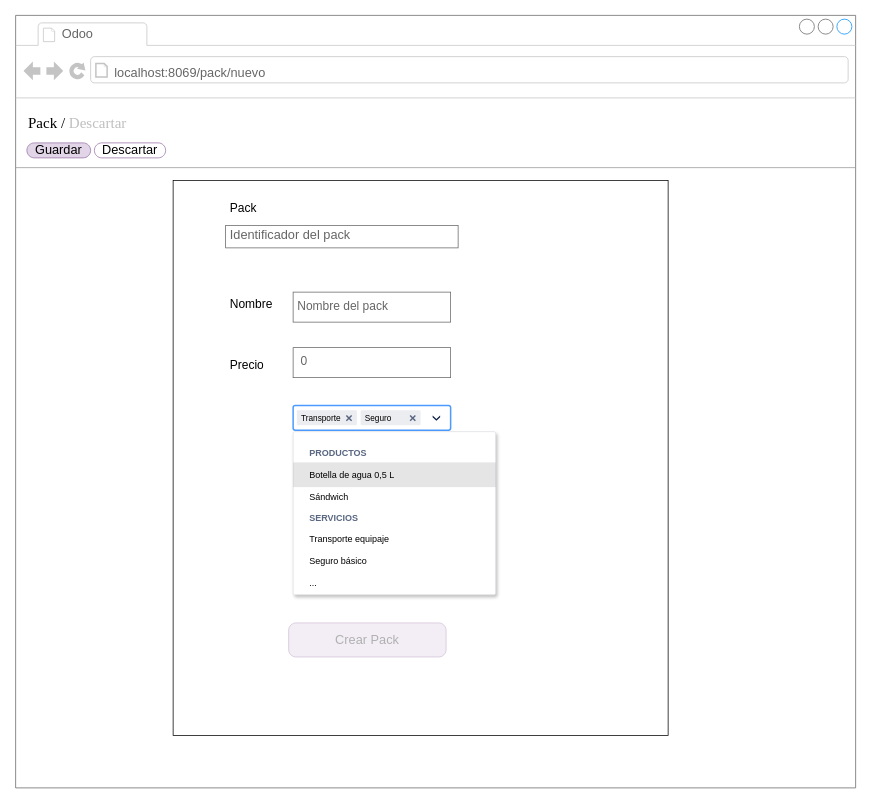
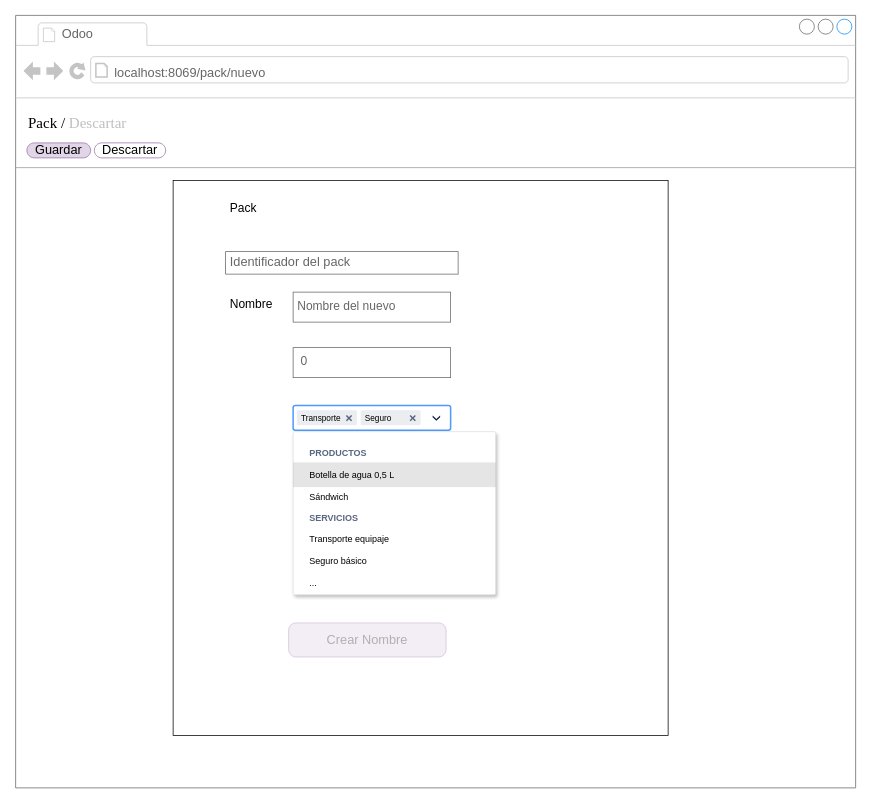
(342, 237) -> (342, 263)
(346, 306) -> (350, 306)
(259, 363) -> none
(367, 640) -> (367, 640)
